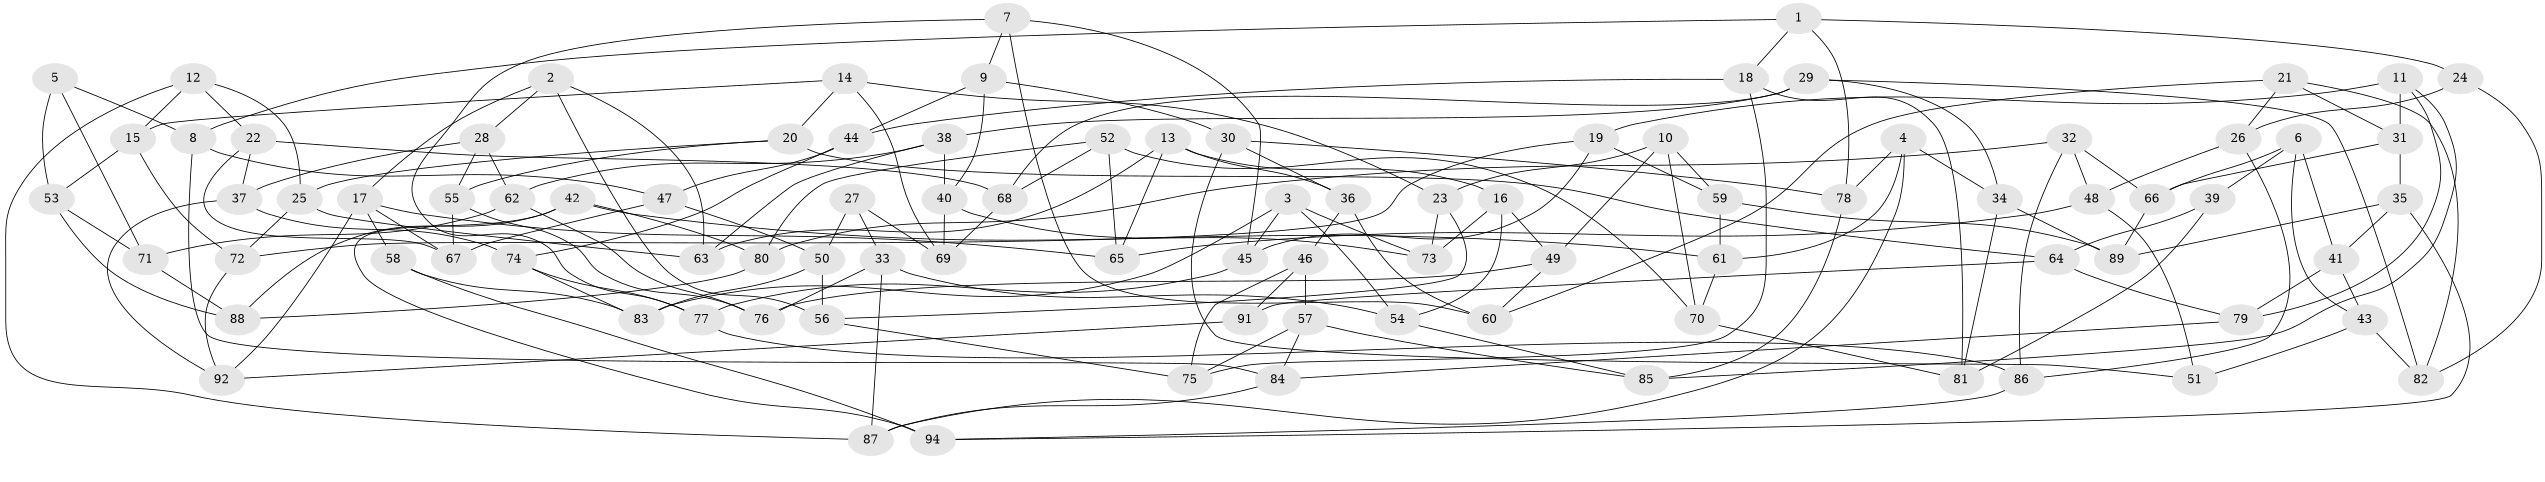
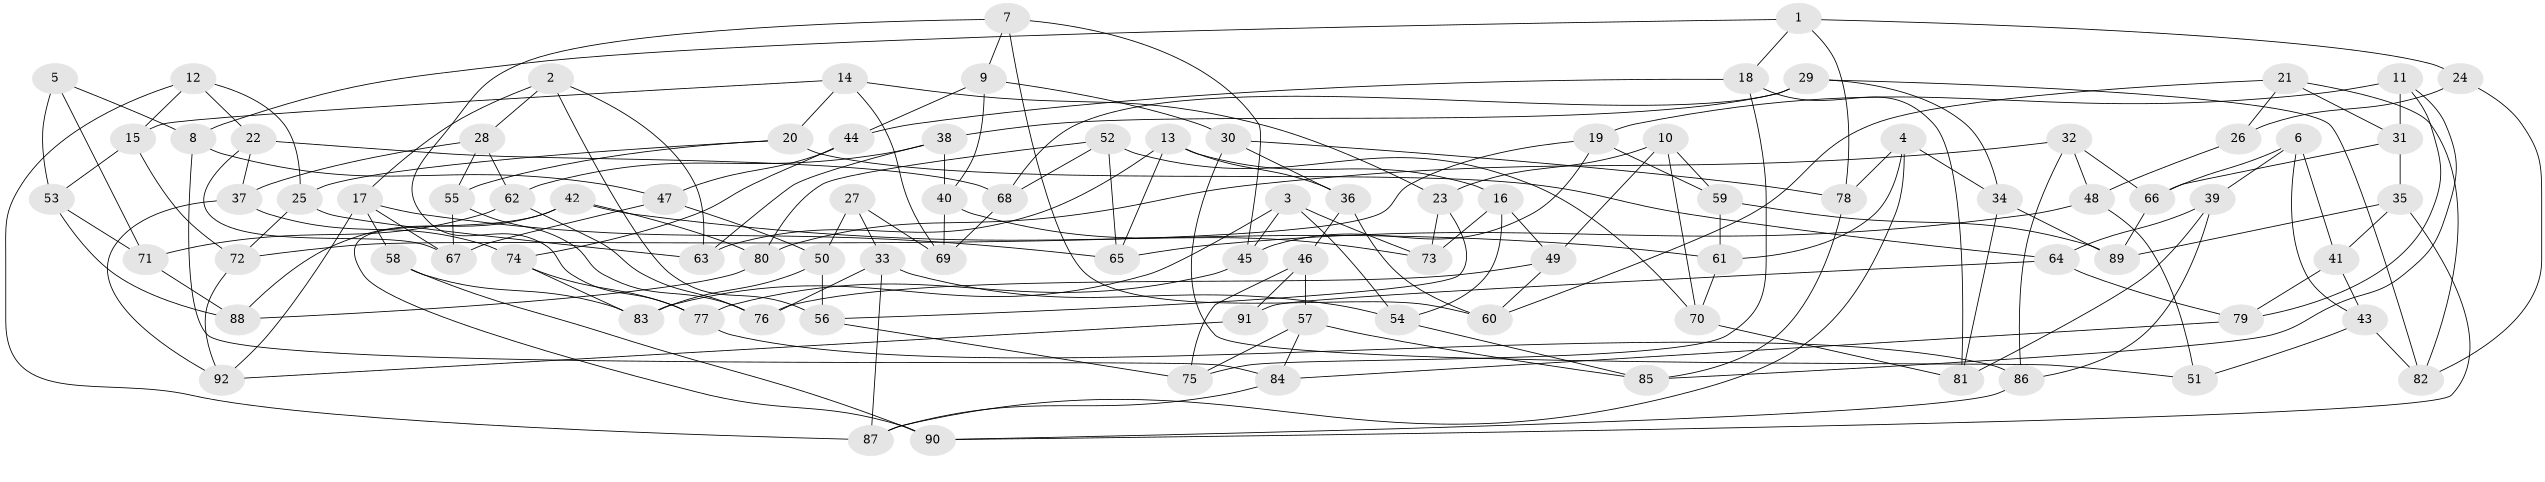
(2254, 343) -> (2158, 320)
(933, 441) -> (933, 441)
